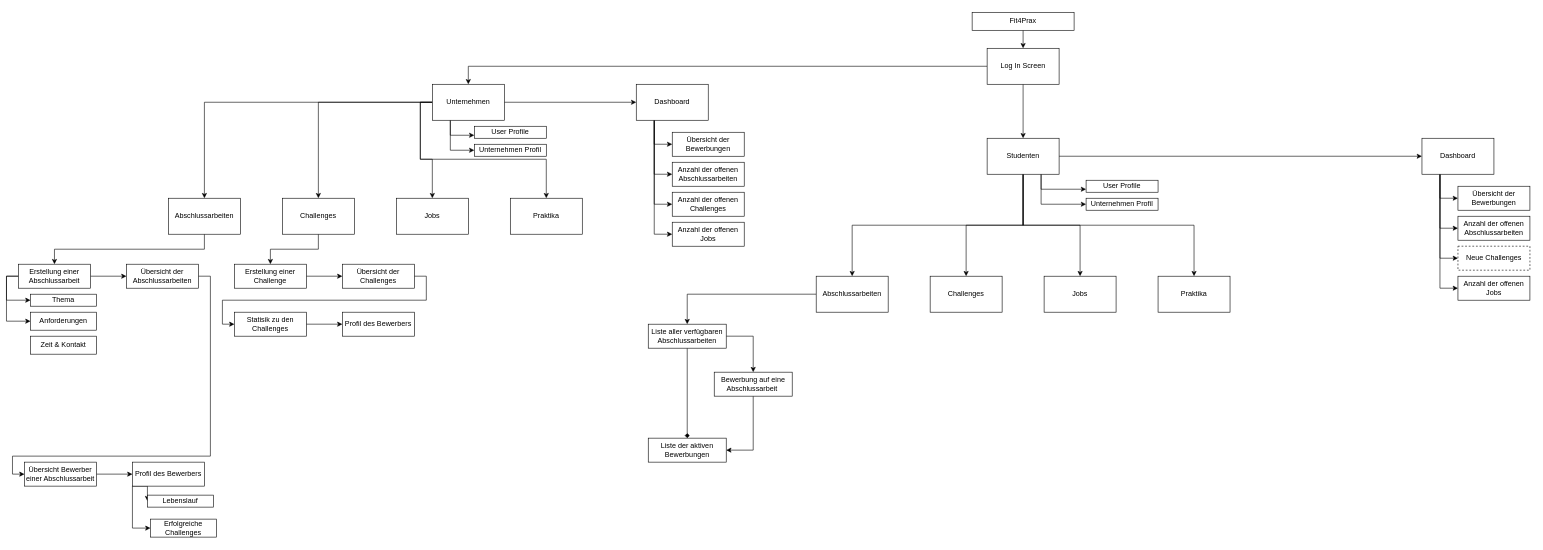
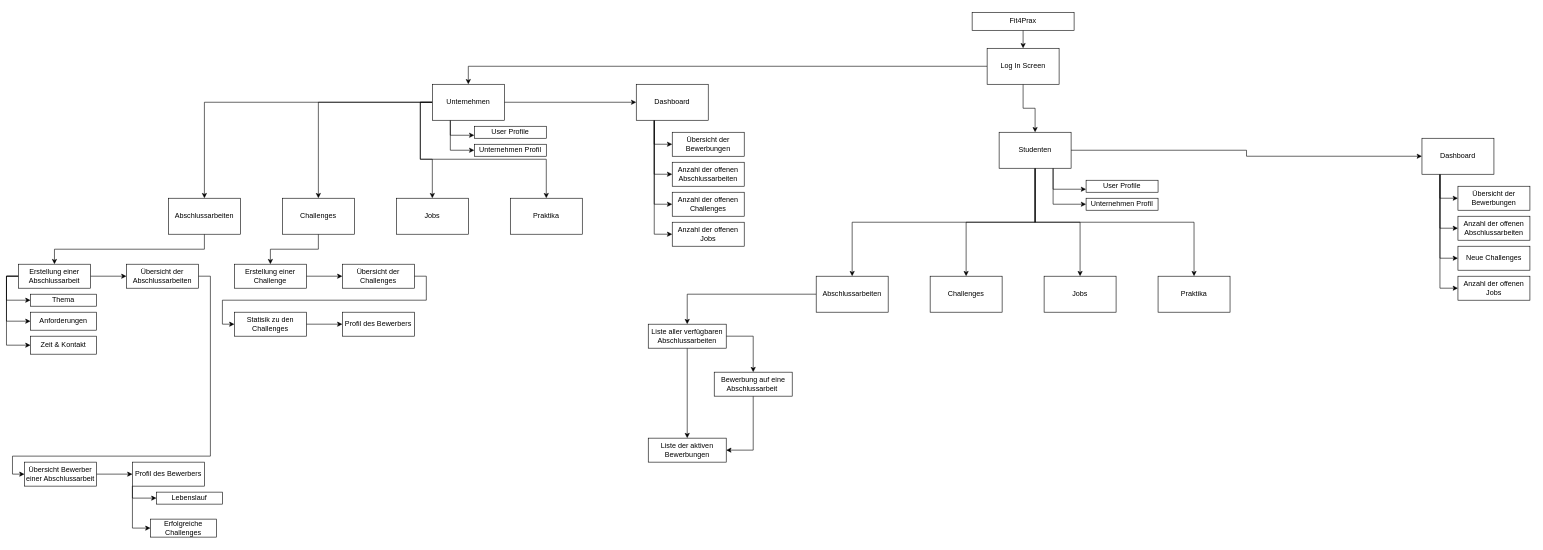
(1023, 156) -> (1035, 150)
(1494, 258) -> (1494, 258)
none -> (6, 335)
(687, 432) -> (687, 432)
(180, 501) -> (189, 498)
